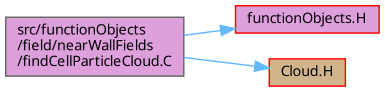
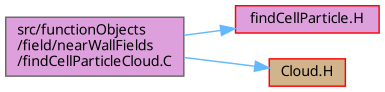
(307, 19) -> (307, 19)
